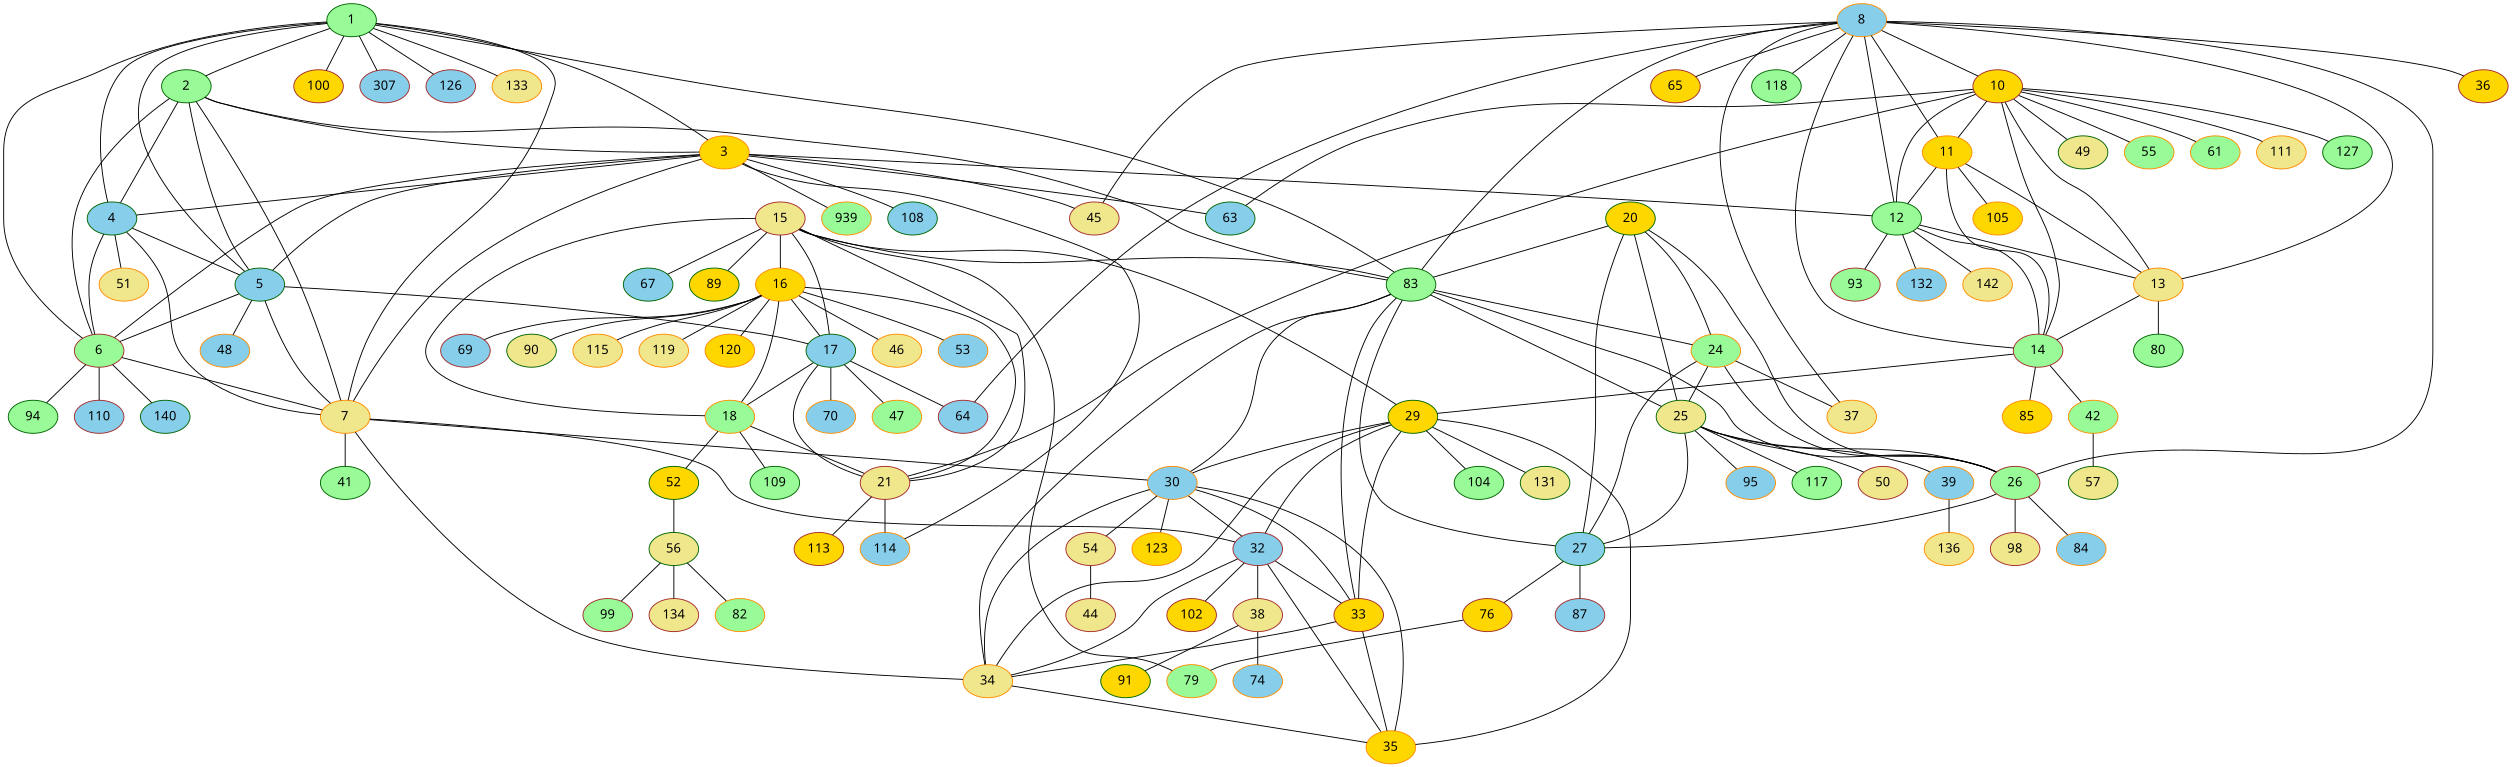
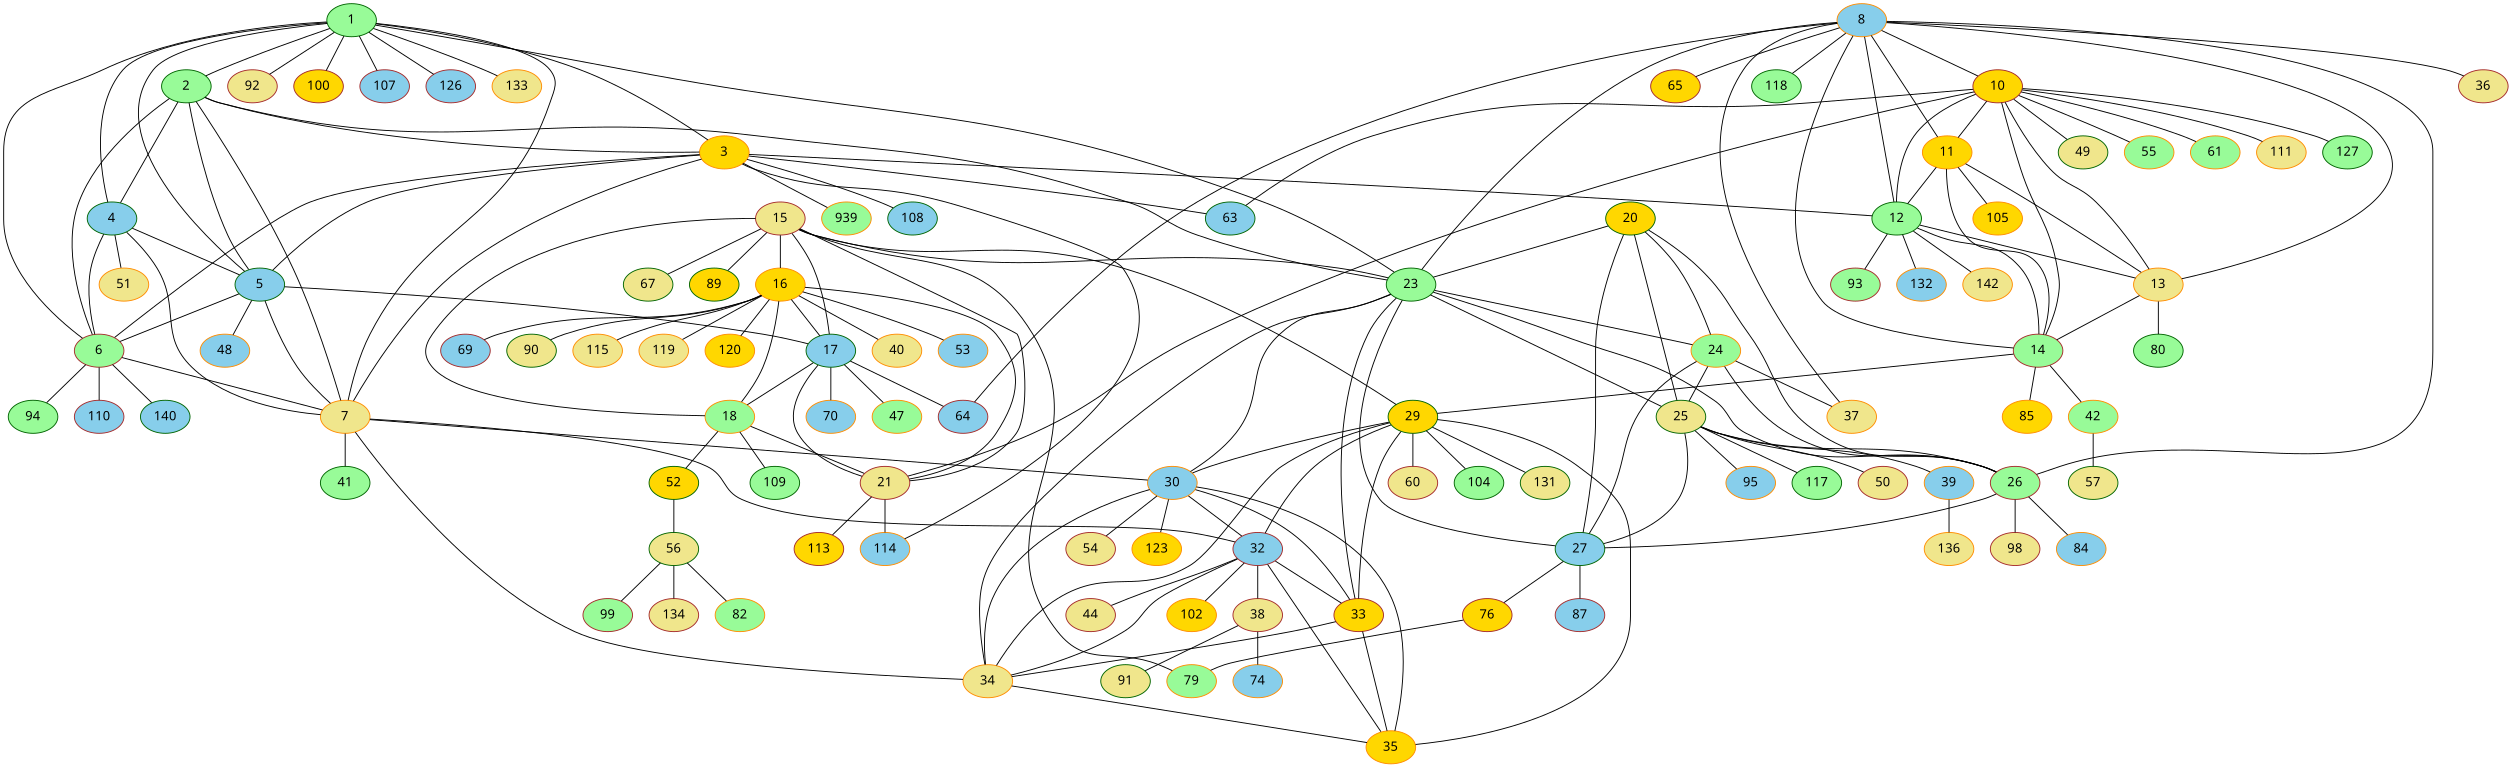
none -> (252, 86)
(385, 86) -> (385, 86)
(2483, 86) -> (2483, 86)
(306, 197) -> none
(1094, 218) -> none
(648, 285) -> (648, 285)
(1411, 285) -> (1411, 285)
(897, 351) -> (897, 351)
none -> (1413, 483)
(1091, 579) -> (1174, 582)
(1192, 615) -> (1192, 615)
(1126, 681) -> (1126, 681)
